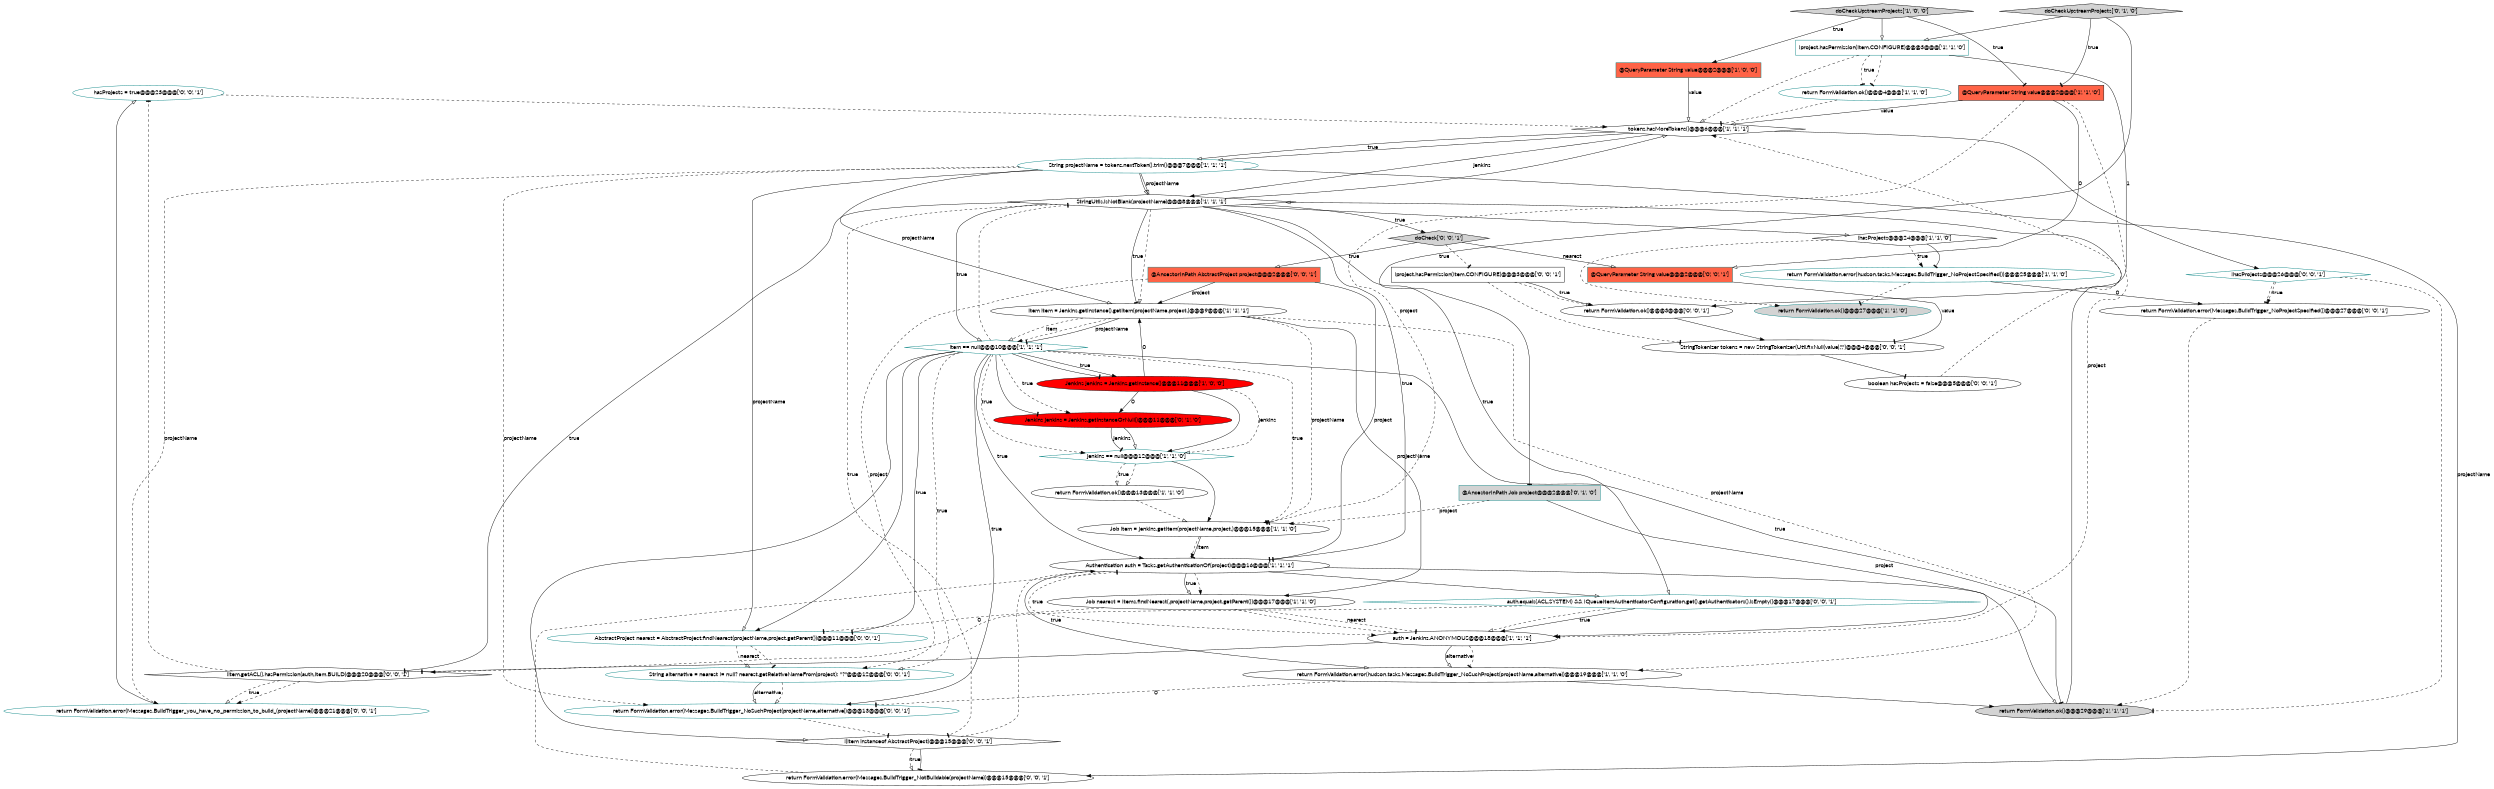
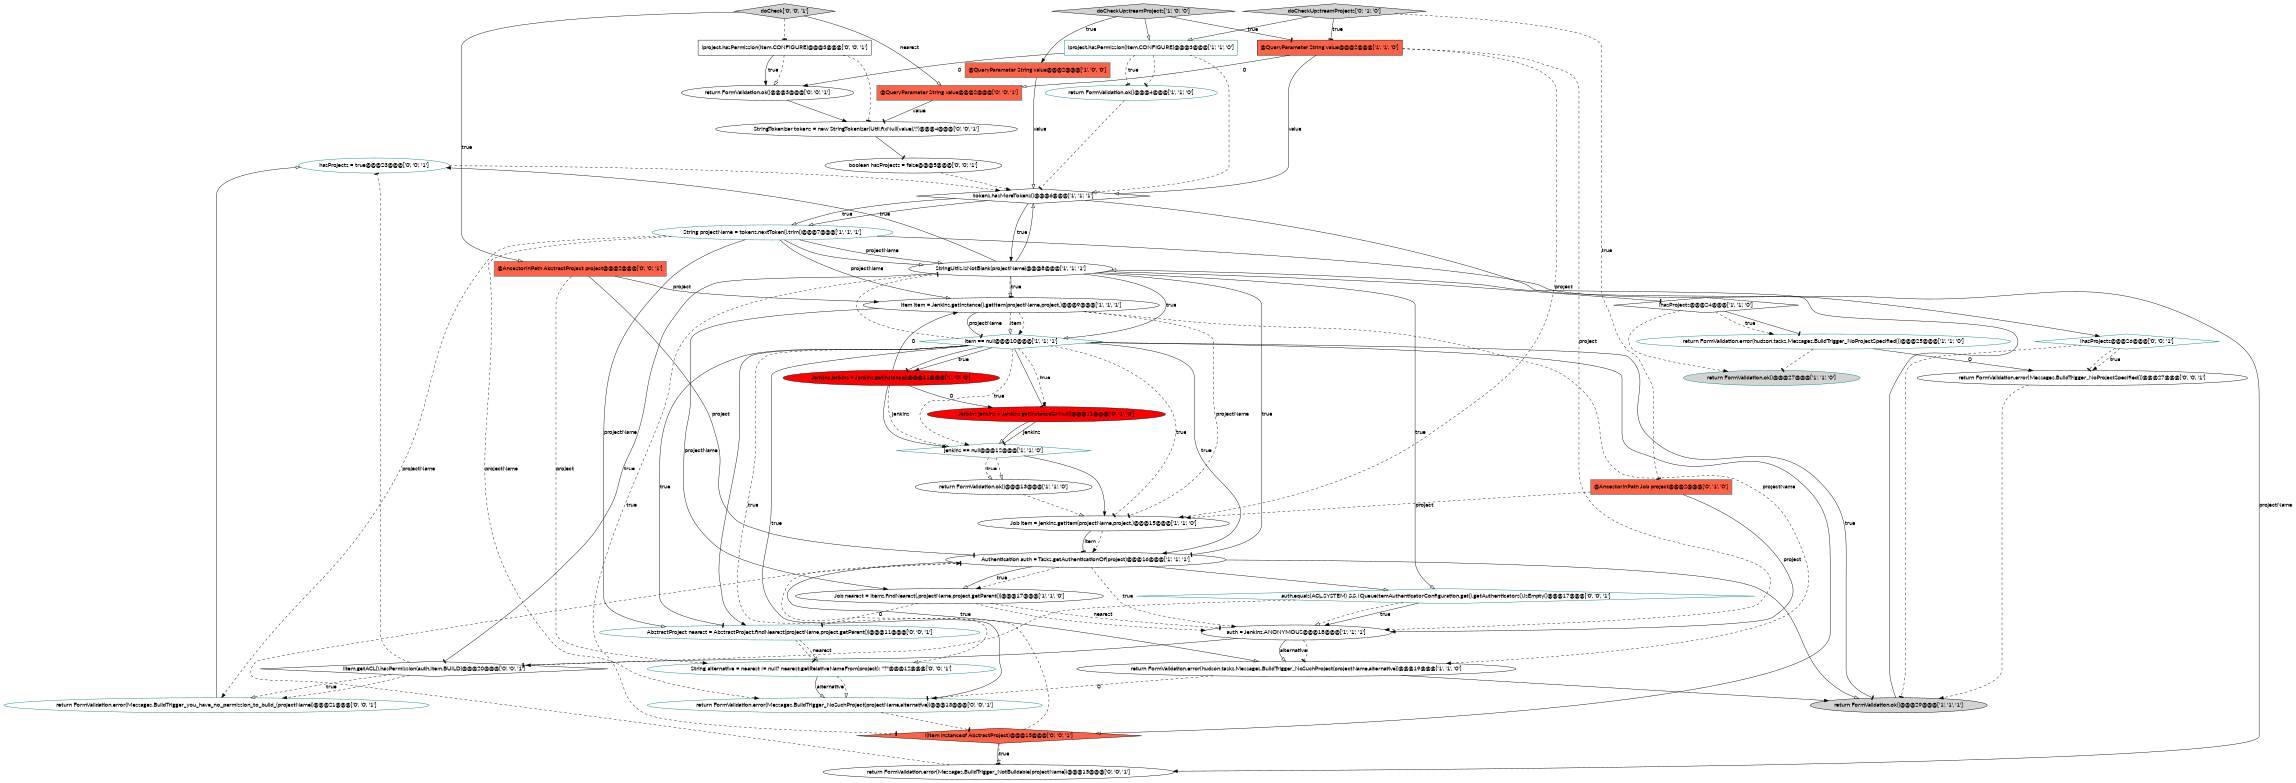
(1482, 166) -> (1022, 232)
(2128, 184) -> (960, 70)
(1152, 202) -> (1011, 269)
(1359, 215) -> (728, 190)
(1534, 220) -> (1383, 282)
(1642, 232) -> (1602, 164)
(1530, 493) -> (1661, 487)
(918, 742) -> (999, 736)
